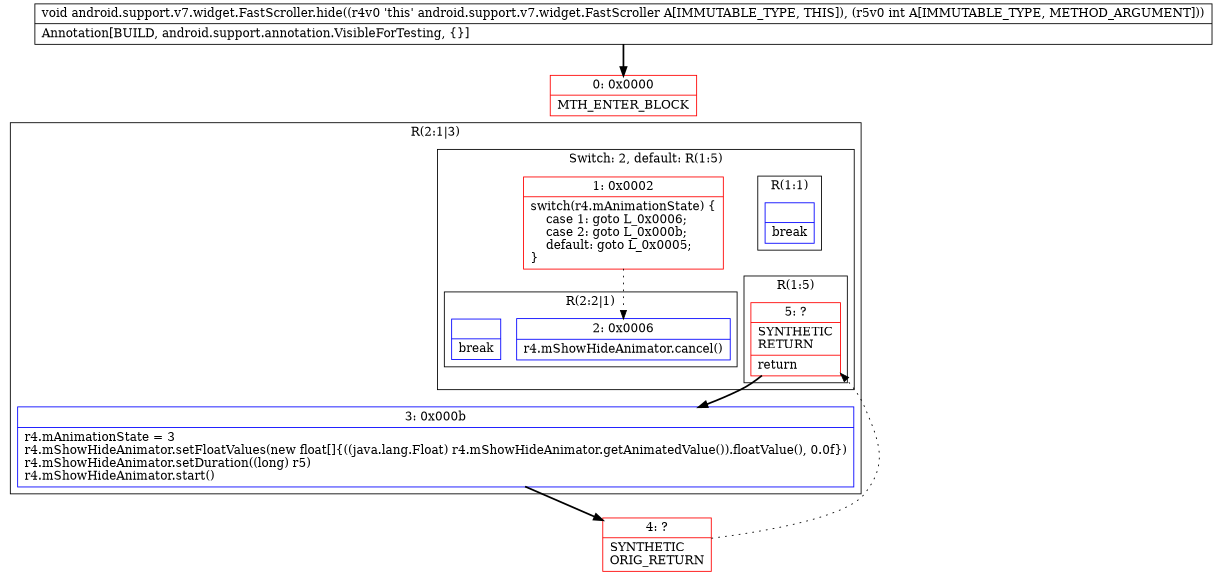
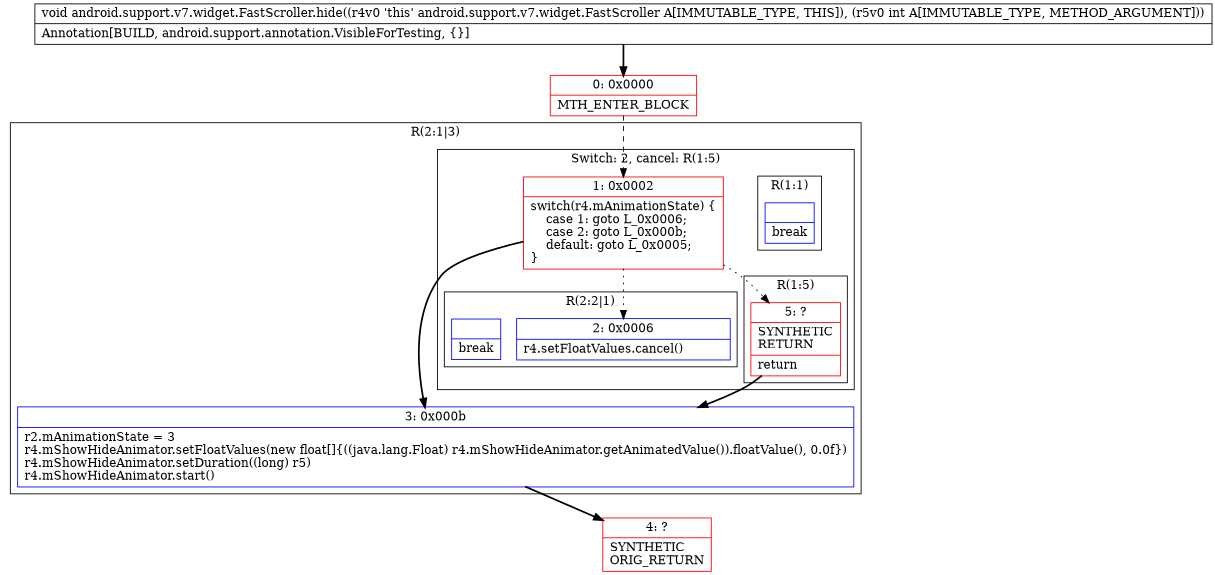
none -> (623, 142)
(646, 159) -> (646, 159)
none -> (431, 292)
(623, 349) -> (604, 349)
(100, 437) -> (100, 437)
(850, 505) -> (750, 283)
